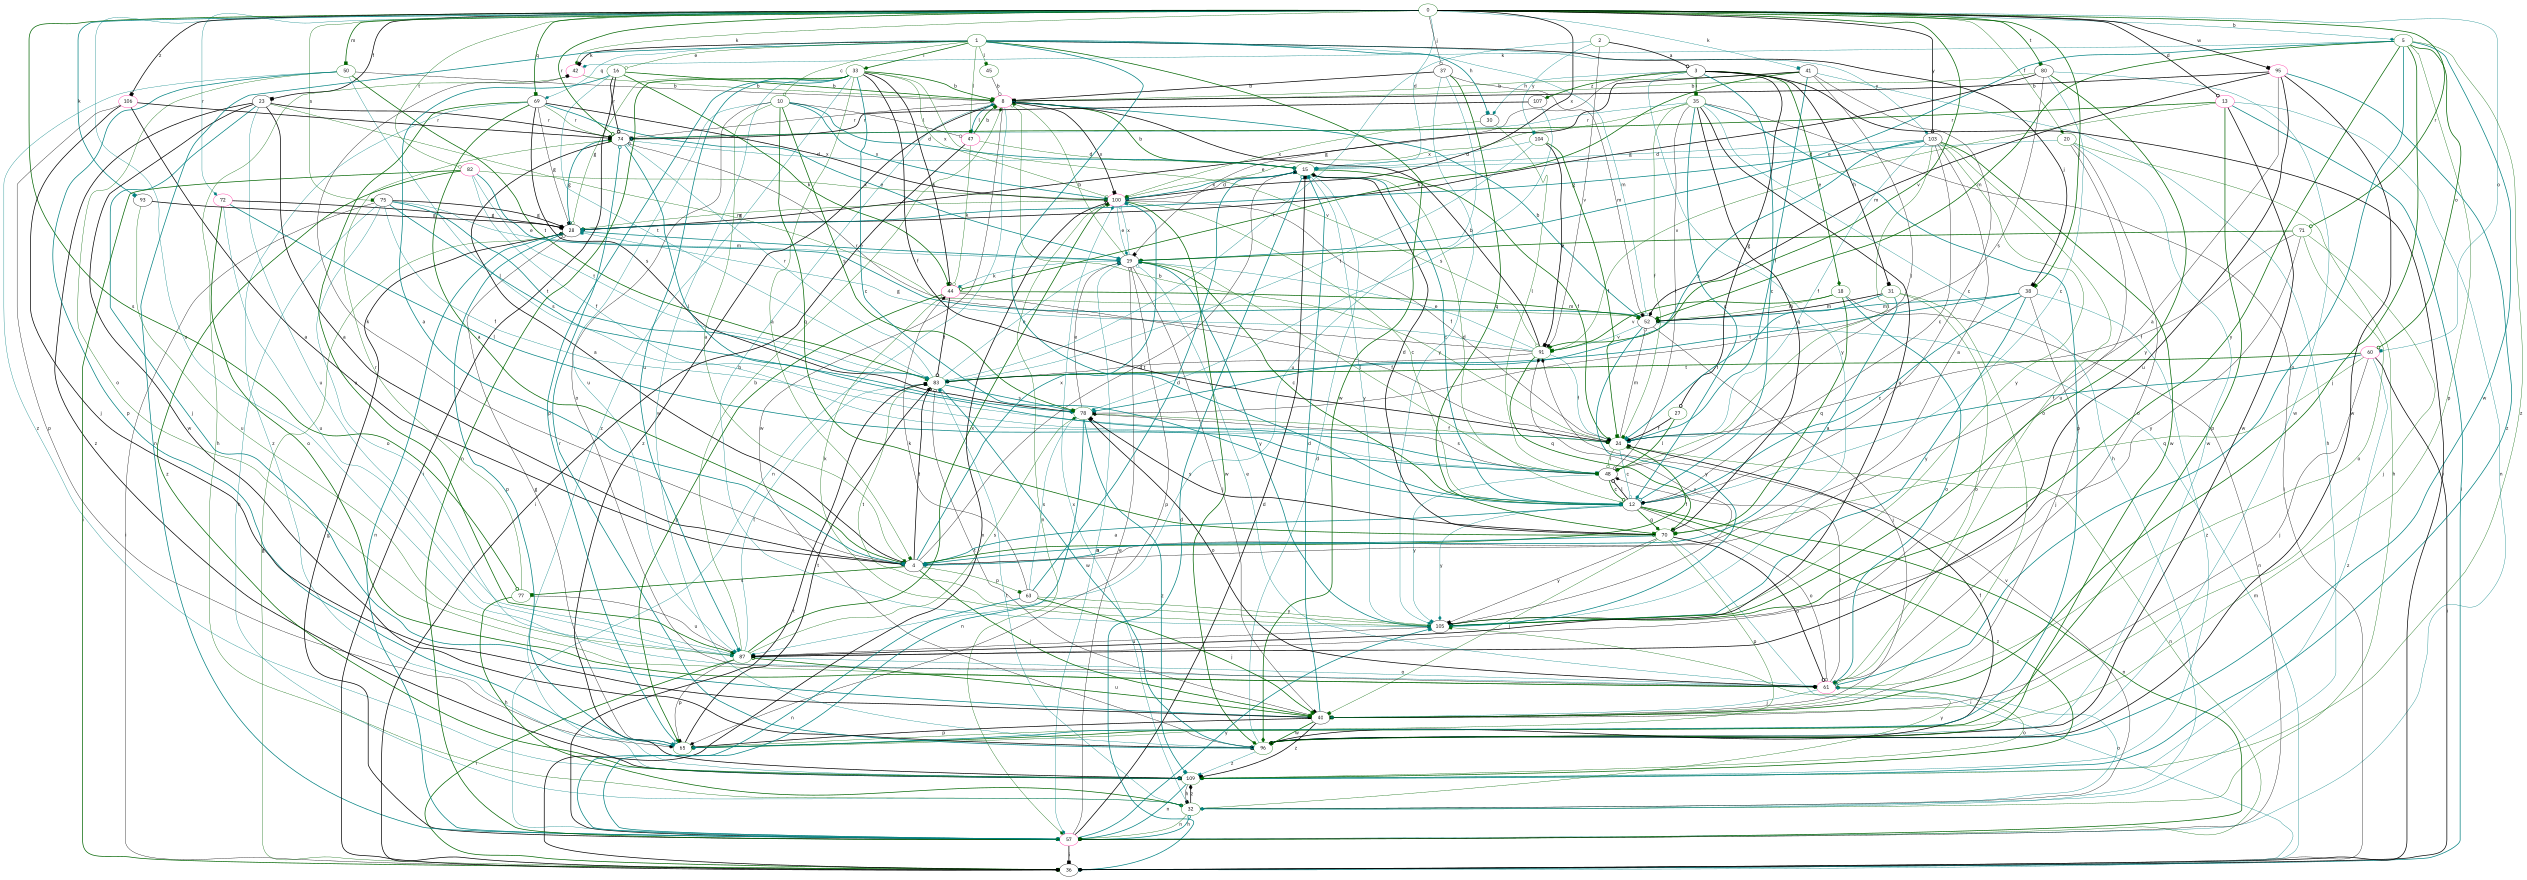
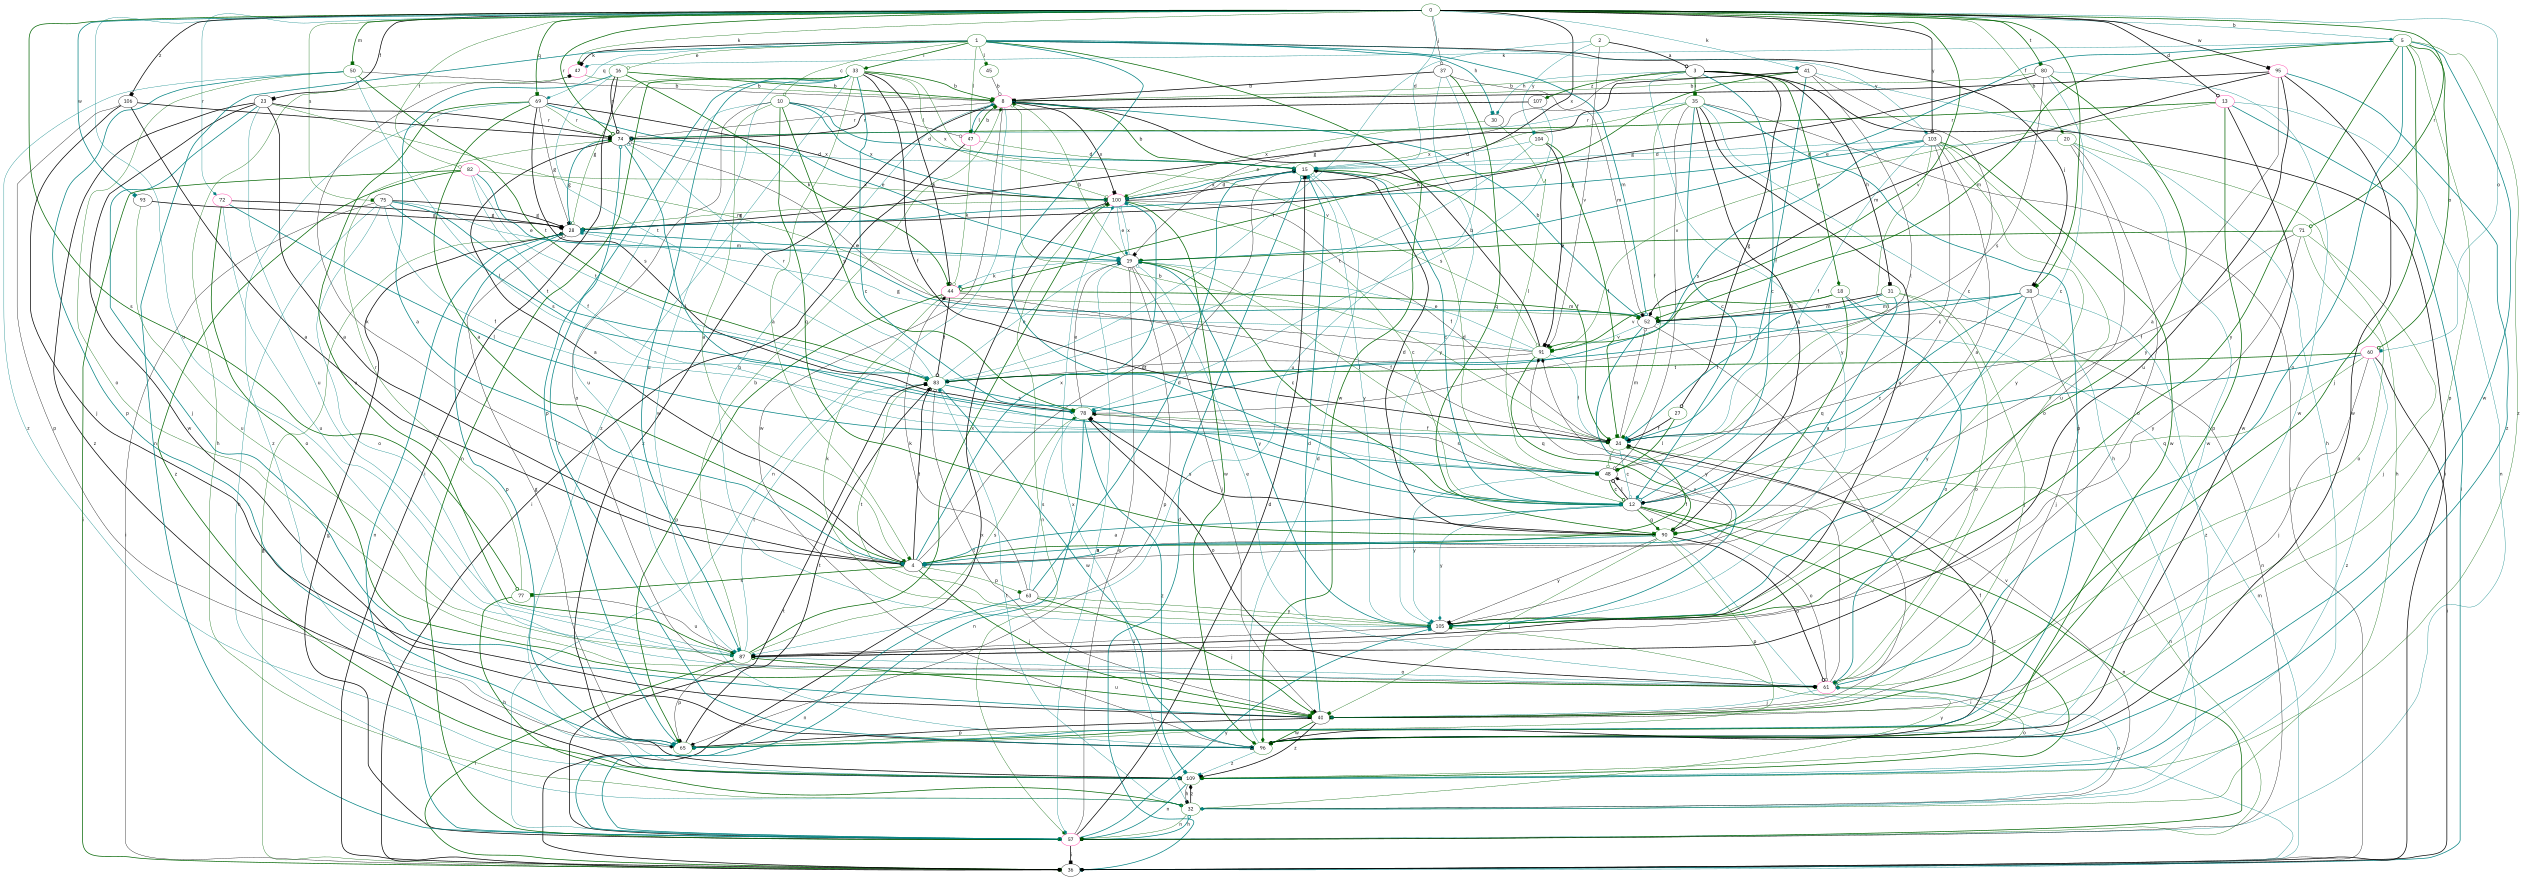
(1381, 51) -> (1381, 51)
(79, 102) -> (80, 102)
(128, 102) -> (128, 102)
(1665, 535) -> (1665, 535)
